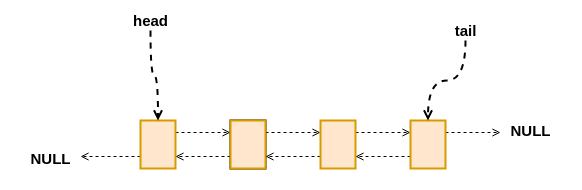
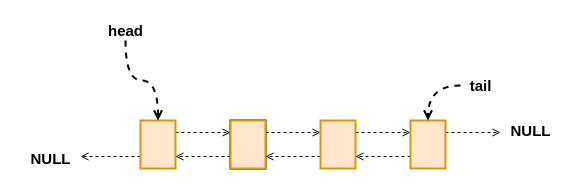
(151, 21) -> (126, 31)
(466, 31) -> (481, 86)
